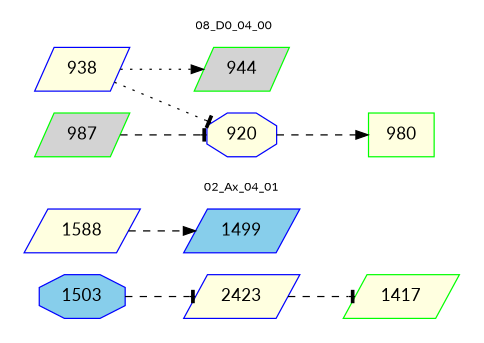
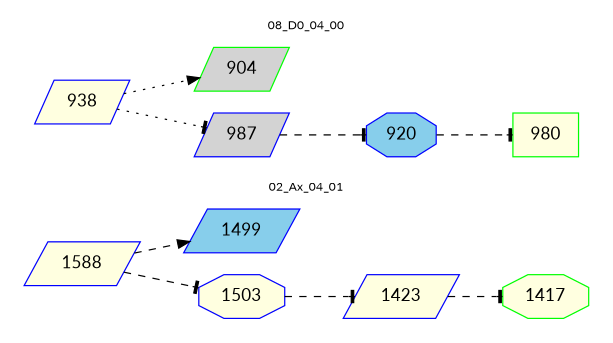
(242, 69) -> (242, 69)
(160, 101) -> (159, 118)
(82, 135) -> (242, 135)
(242, 135) -> (401, 135)
(316, 135) -> (471, 135)
none -> (158, 279)
(82, 297) -> (242, 297)
(242, 297) -> (401, 297)
(401, 297) -> (546, 297)
